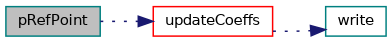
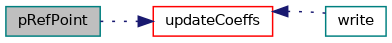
(292, 31) -> (307, 12)
